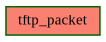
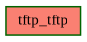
(53, 21) -> (43, 21)
